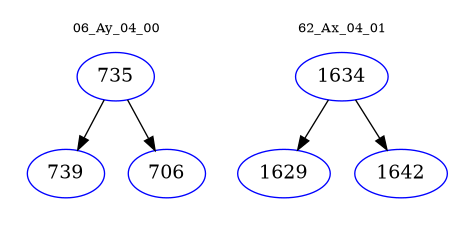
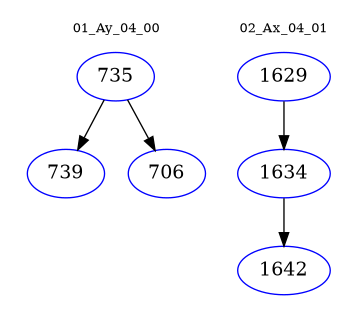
(116, 29) -> (116, 29)
(343, 29) -> (284, 29)
(317, 119) -> (284, 119)
